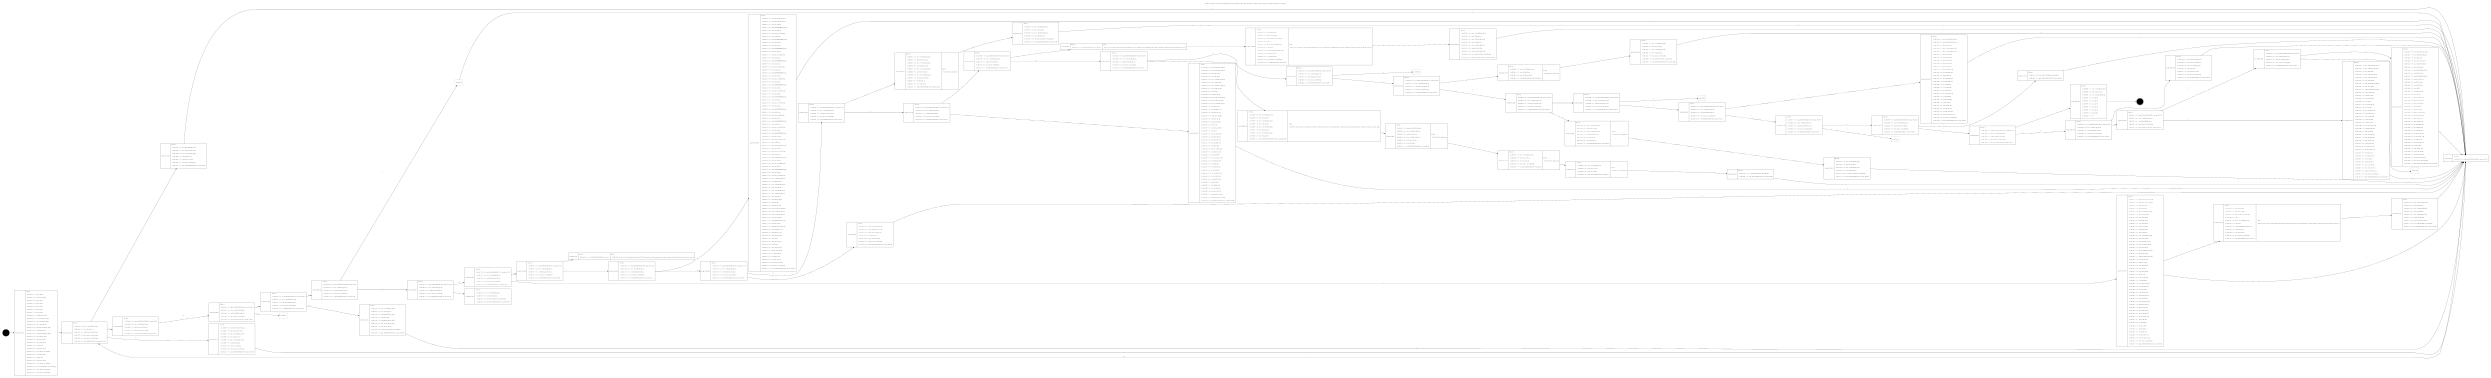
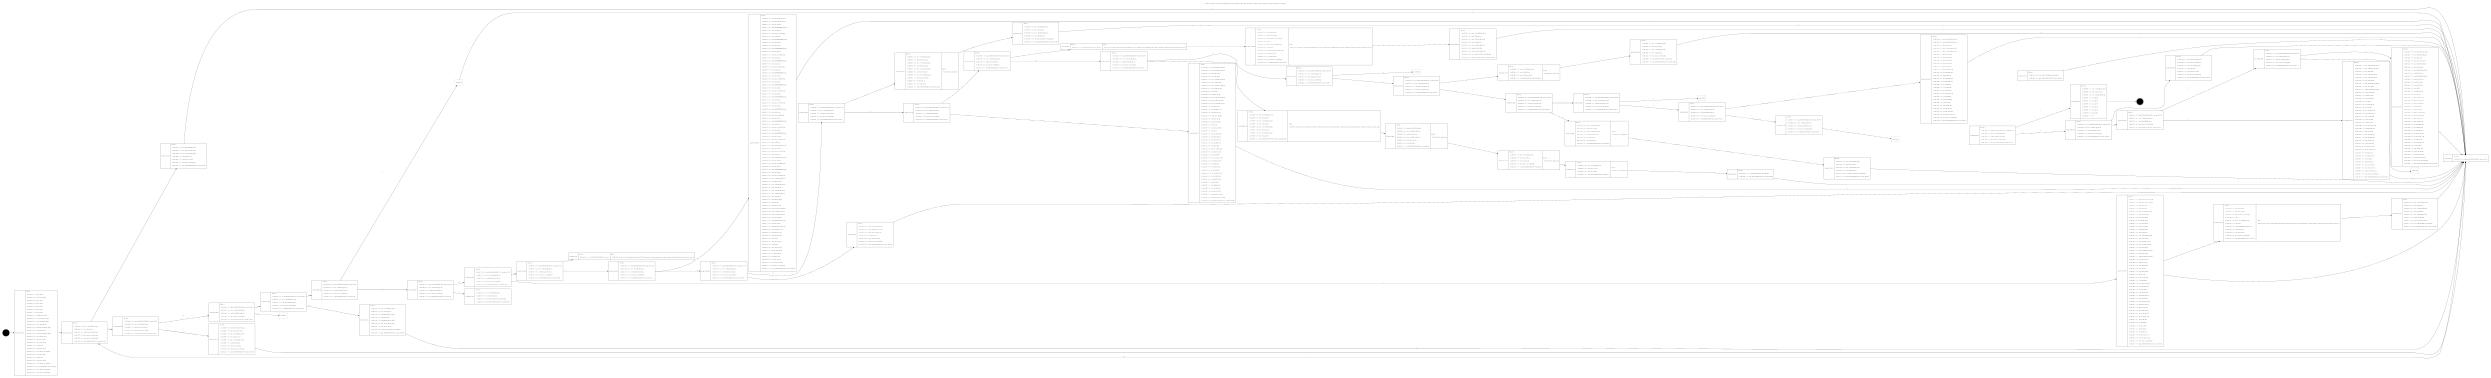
(1895, 125) -> none
(157, 341) -> (183, 333)
